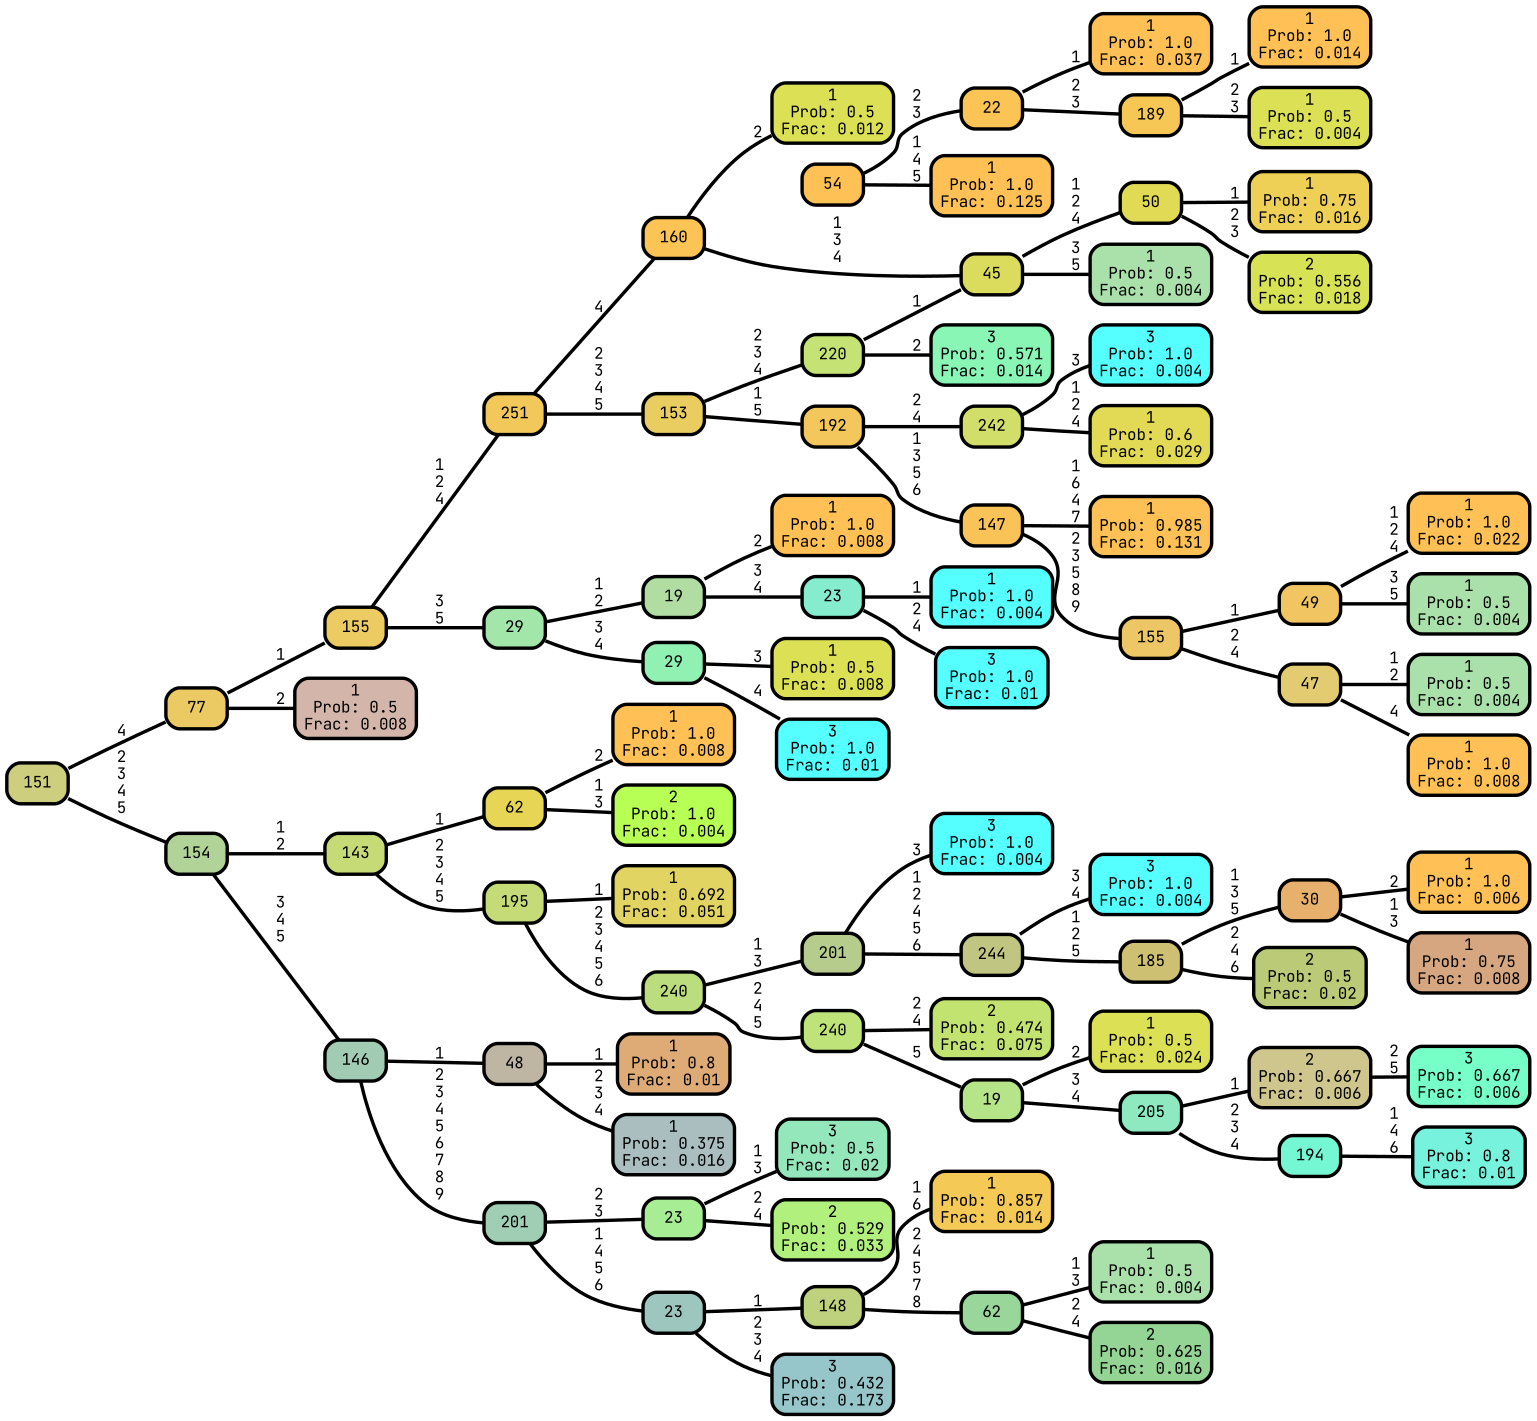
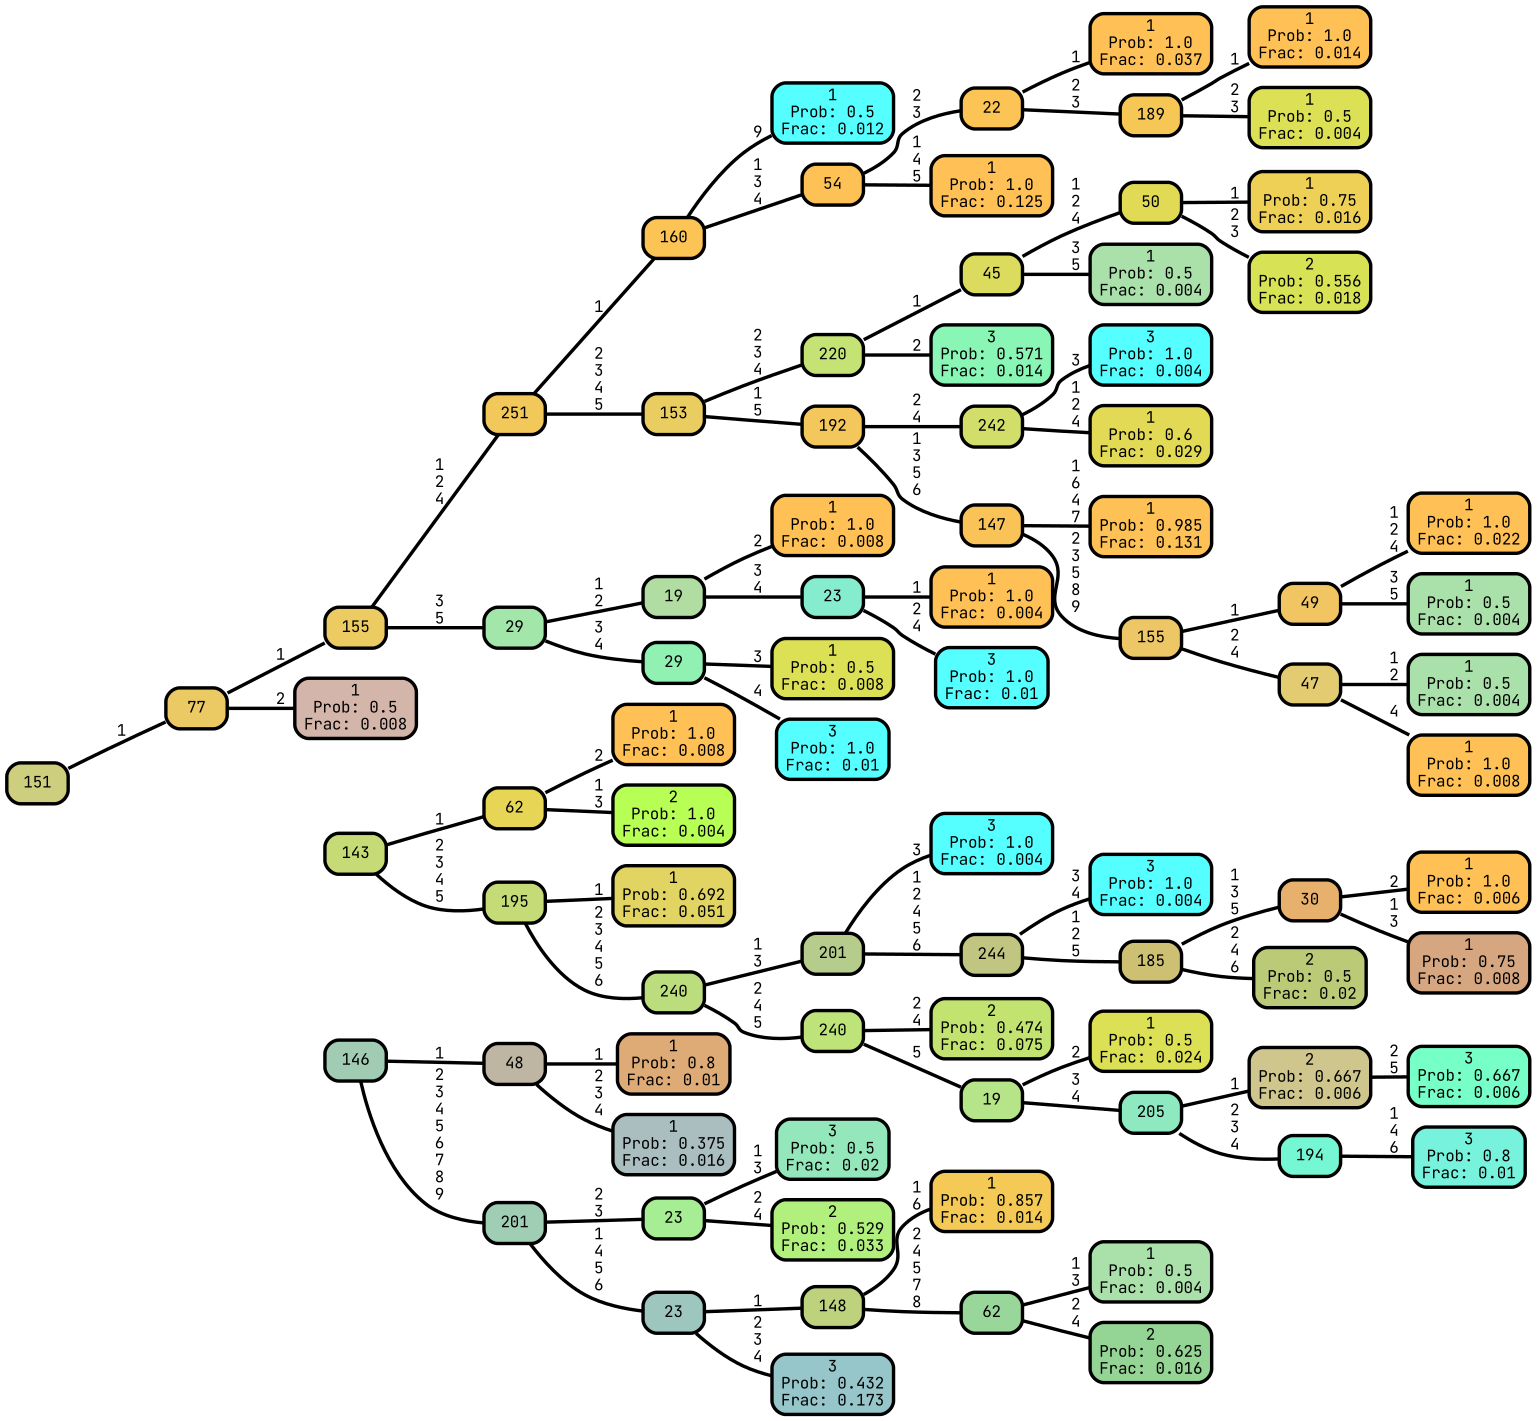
(833, 113) -> (833, 113)
(753, 133) -> (753, 133)
(832, 273) -> (753, 211)
(594, 308) -> (594, 308)
(992, 597) -> (992, 597)
(117, 732) -> (117, 732)
(197, 854) -> none
